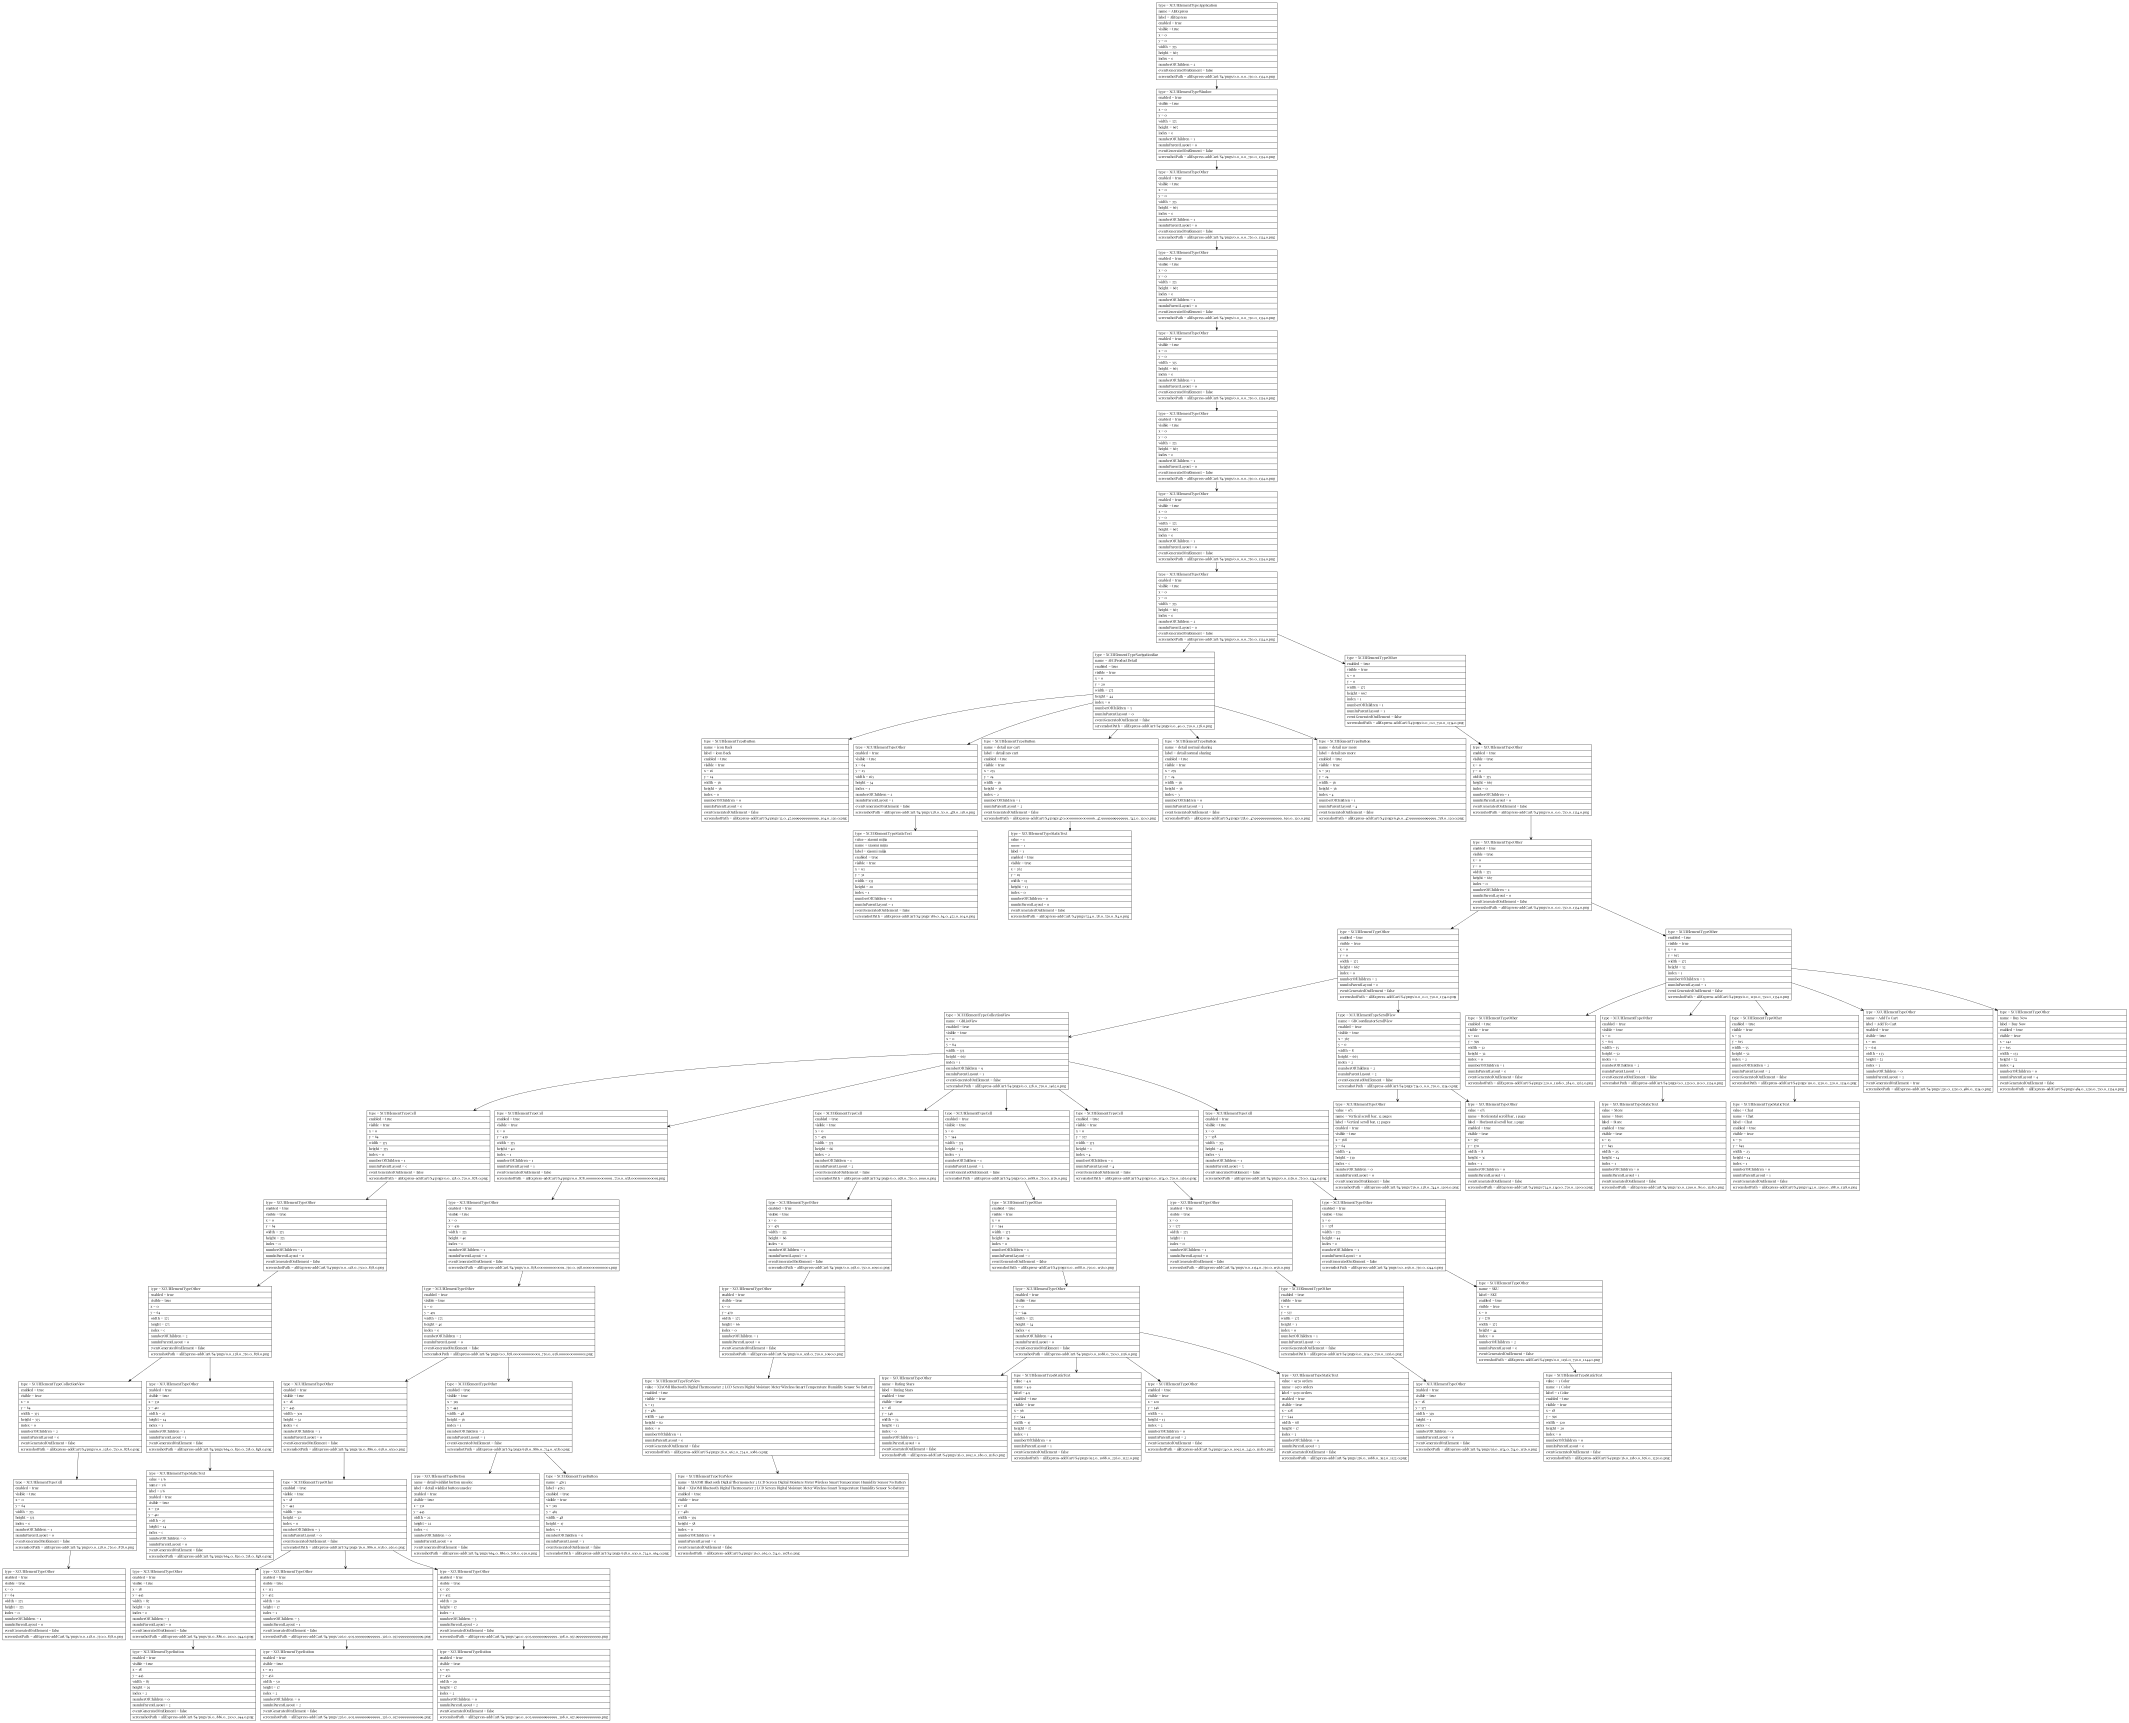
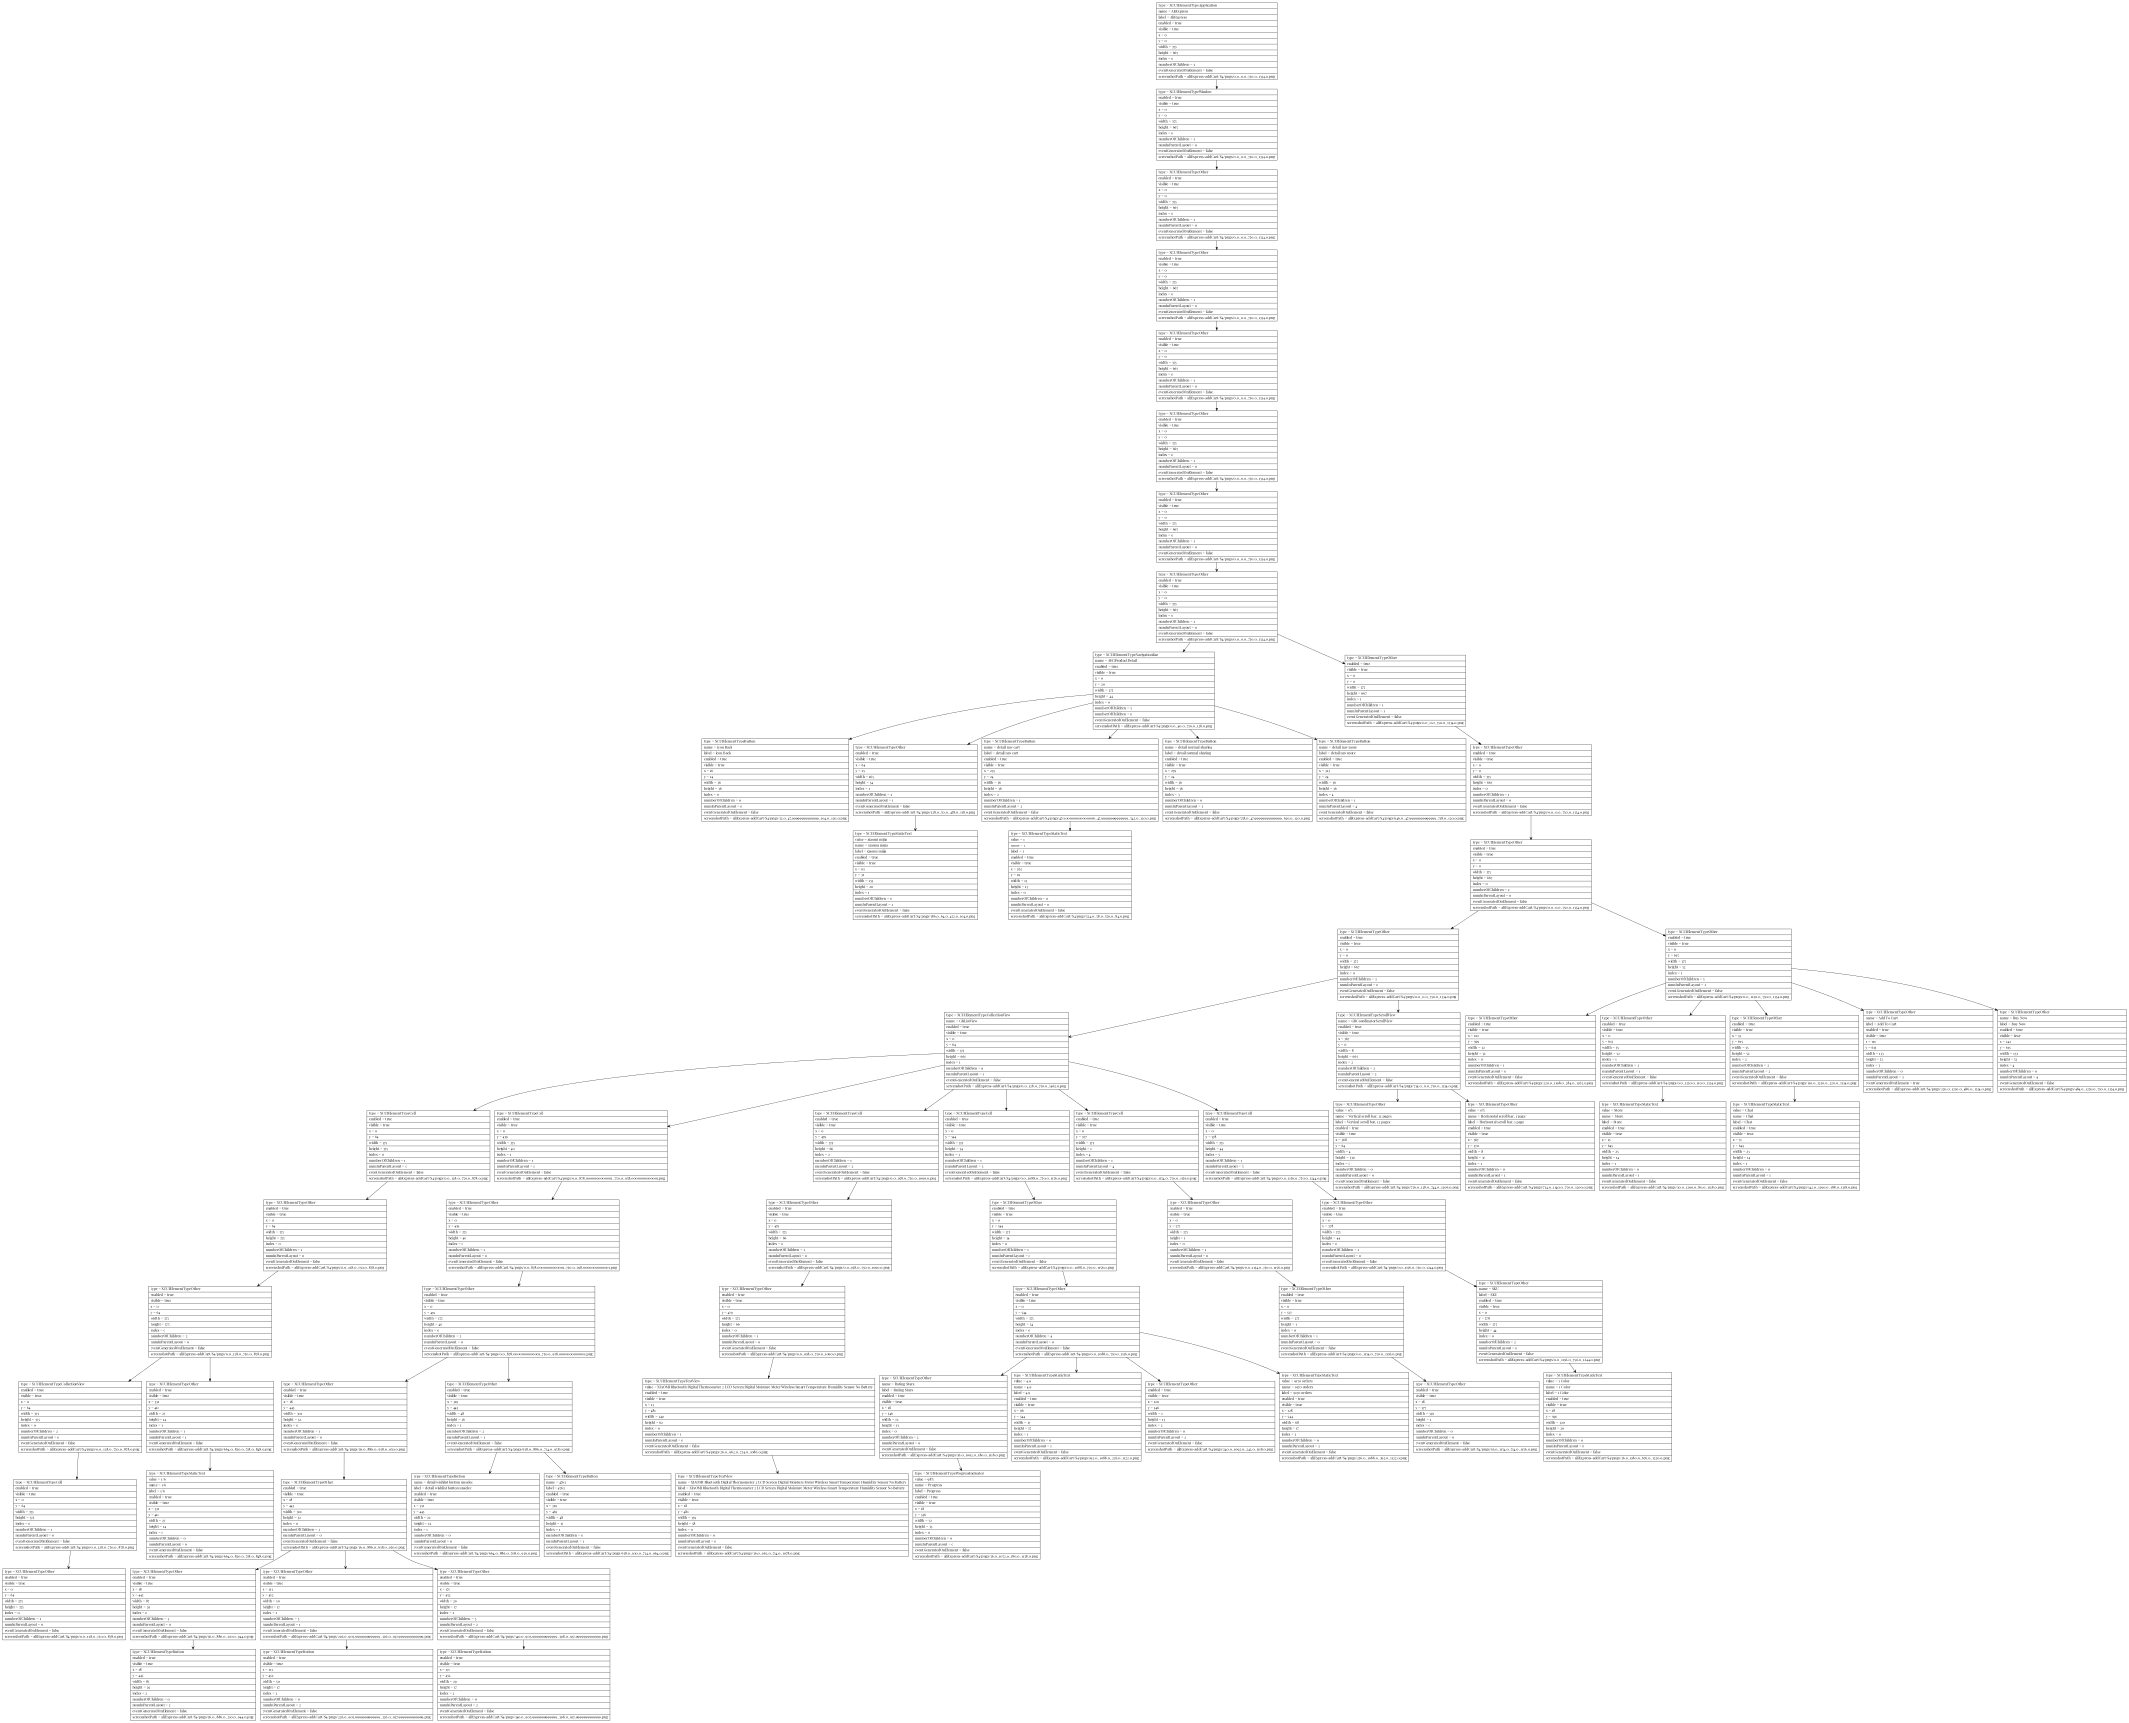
(1114, 714) -> (1114, 714)
none -> (977, 1515)
